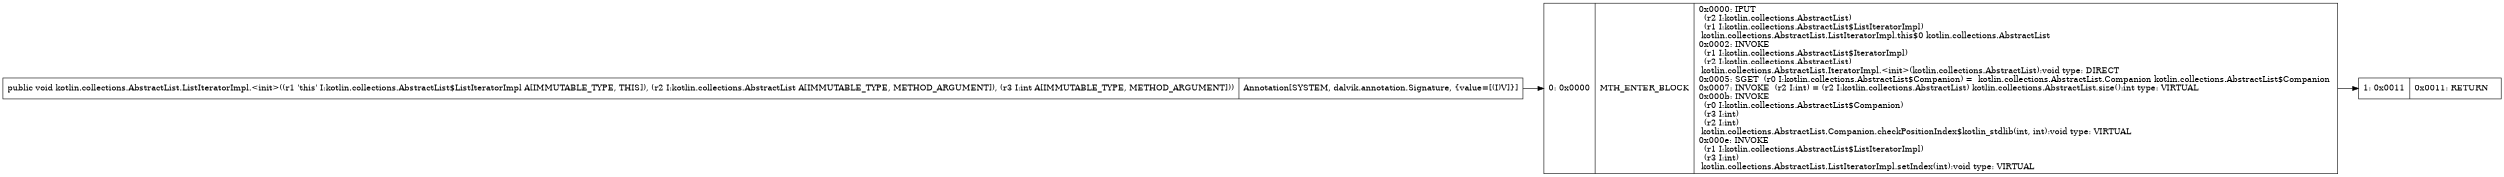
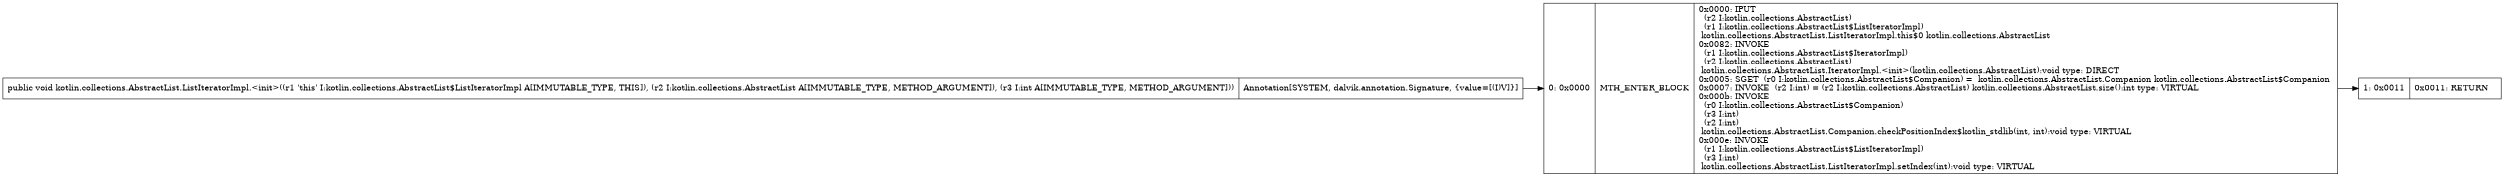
(1737, 45) -> (1737, 45)
